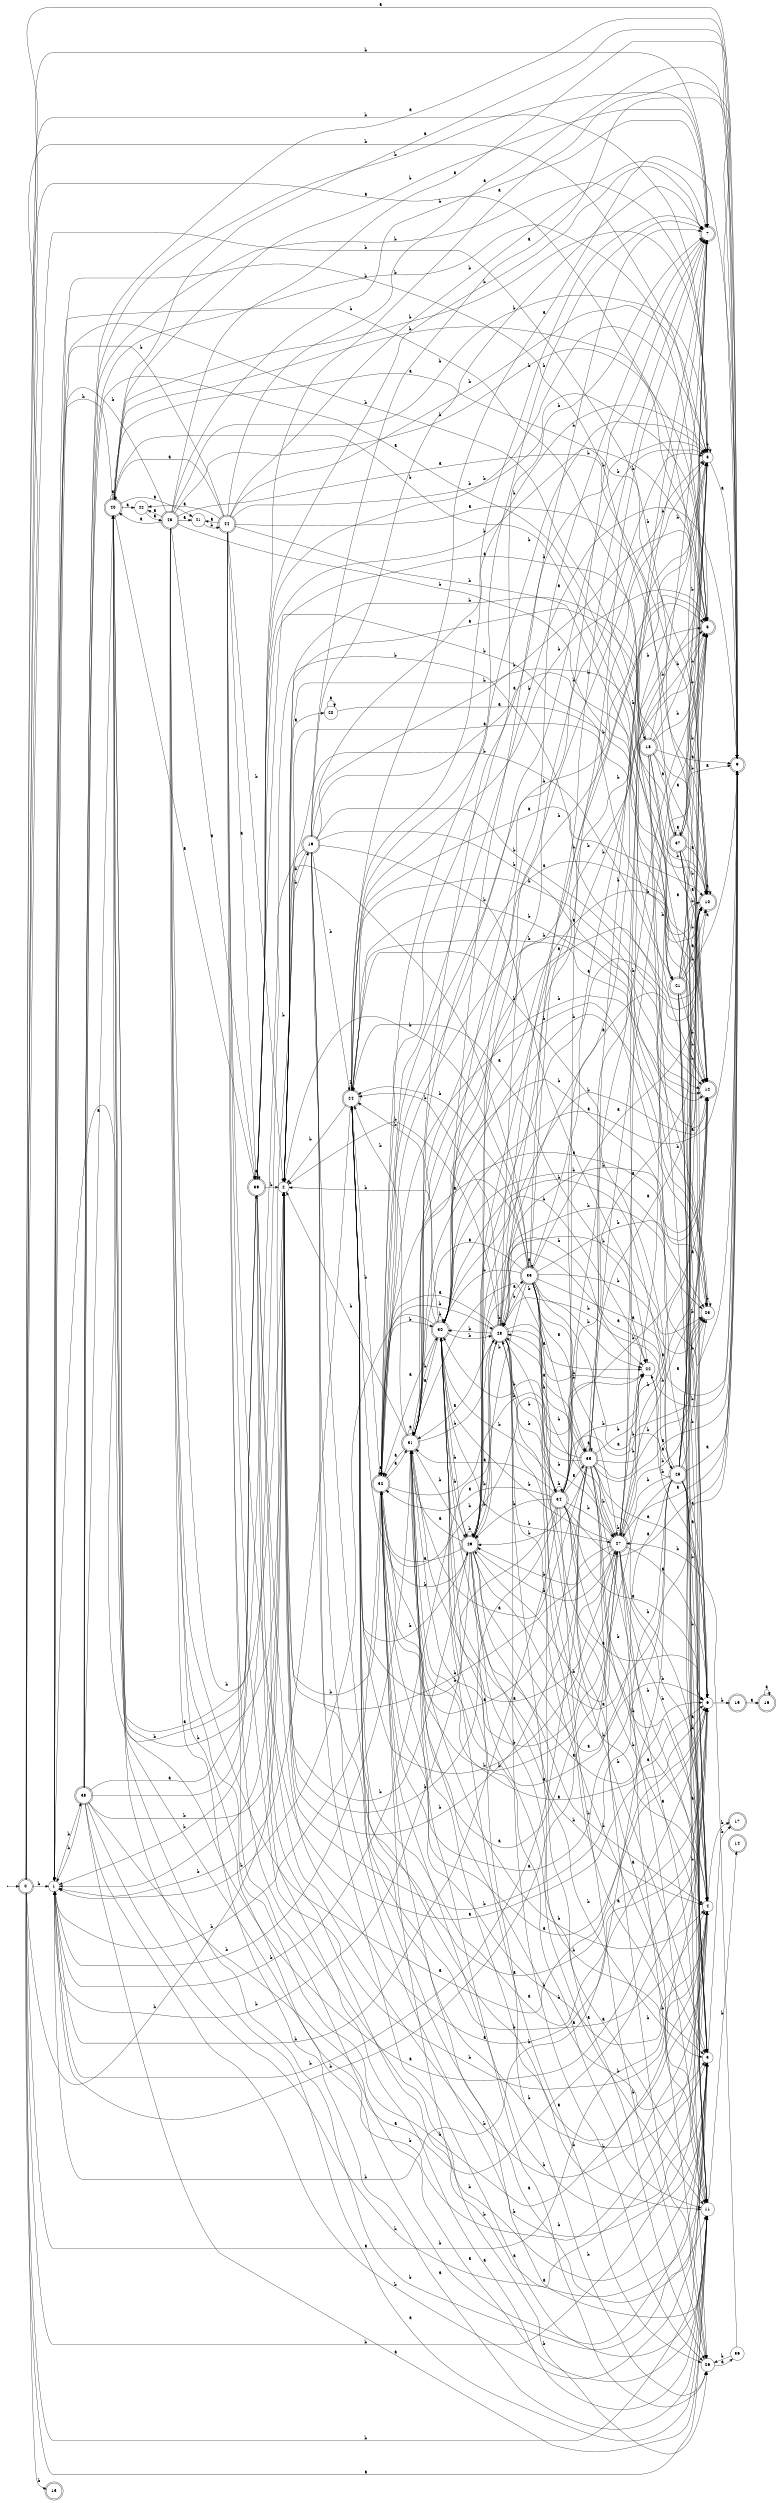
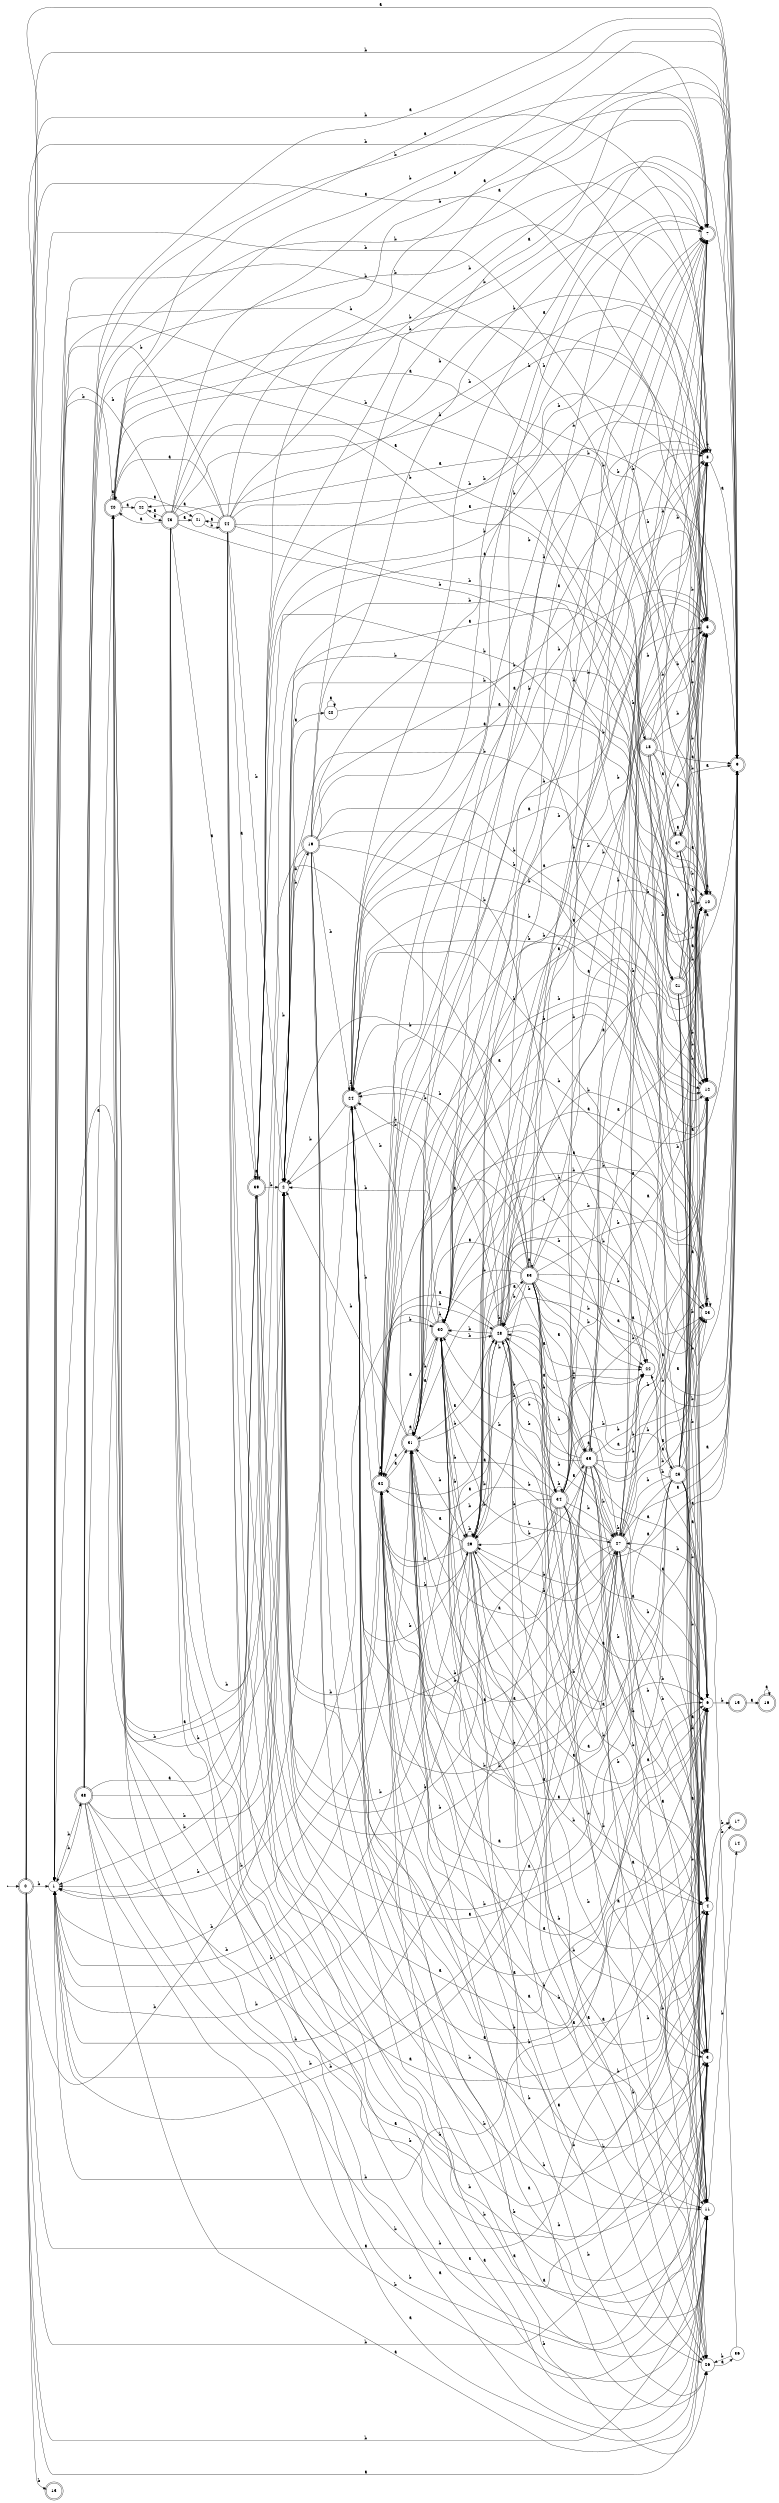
(183, 846) -> none
